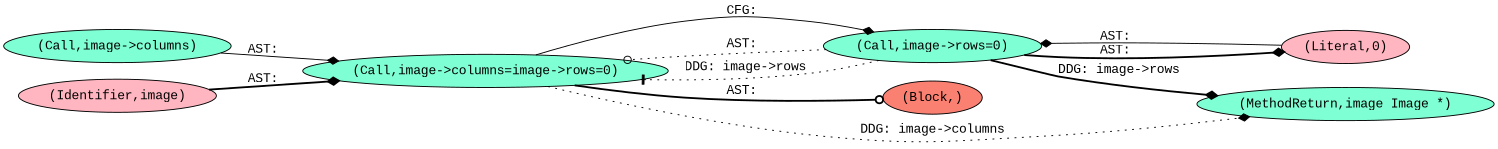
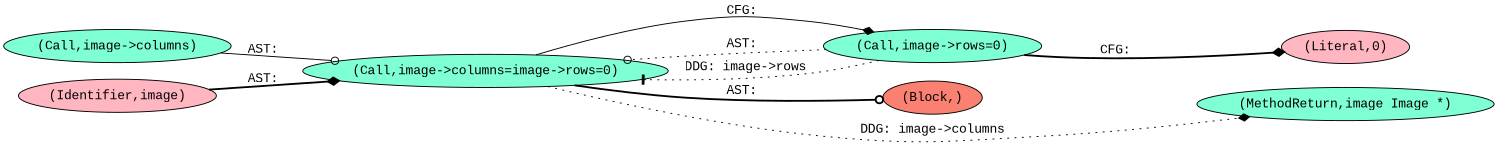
(1167, 43) -> none
(1119, 50) -> (1119, 50)
(276, 57) -> (276, 57)
(1097, 82) -> none
